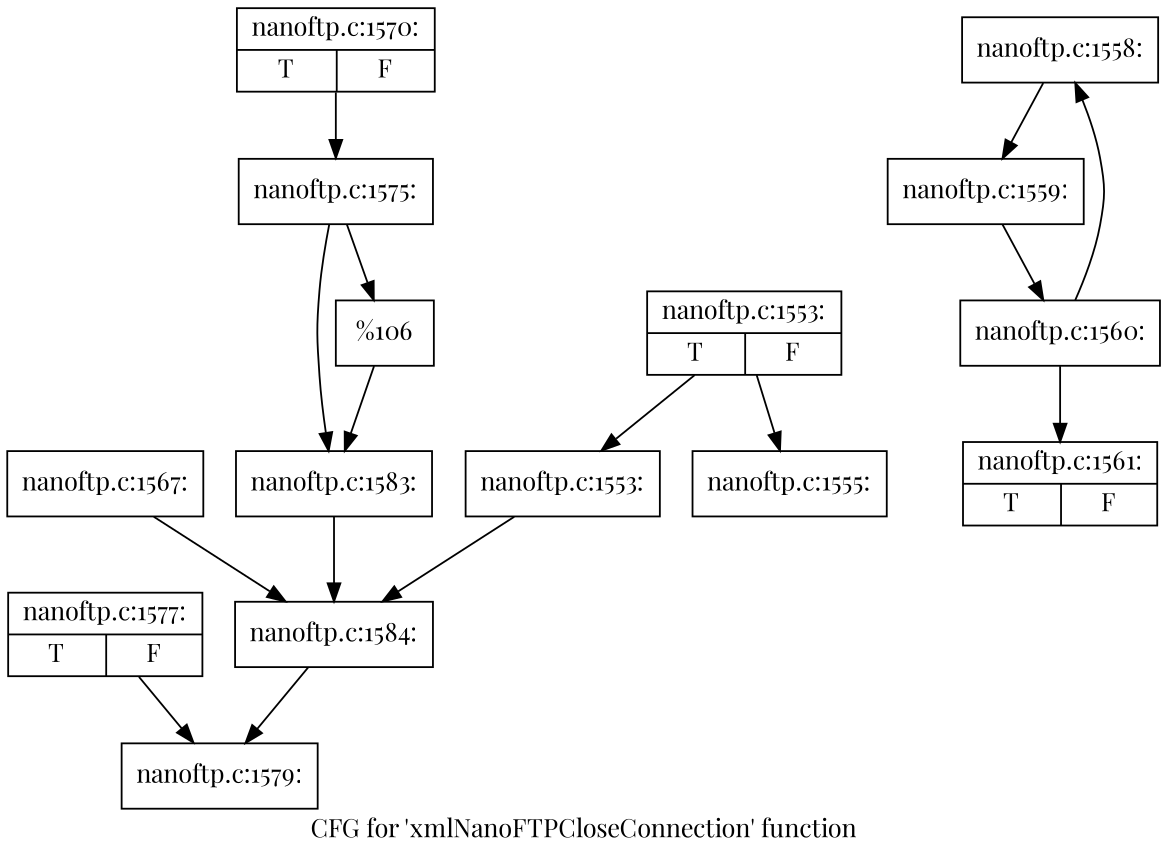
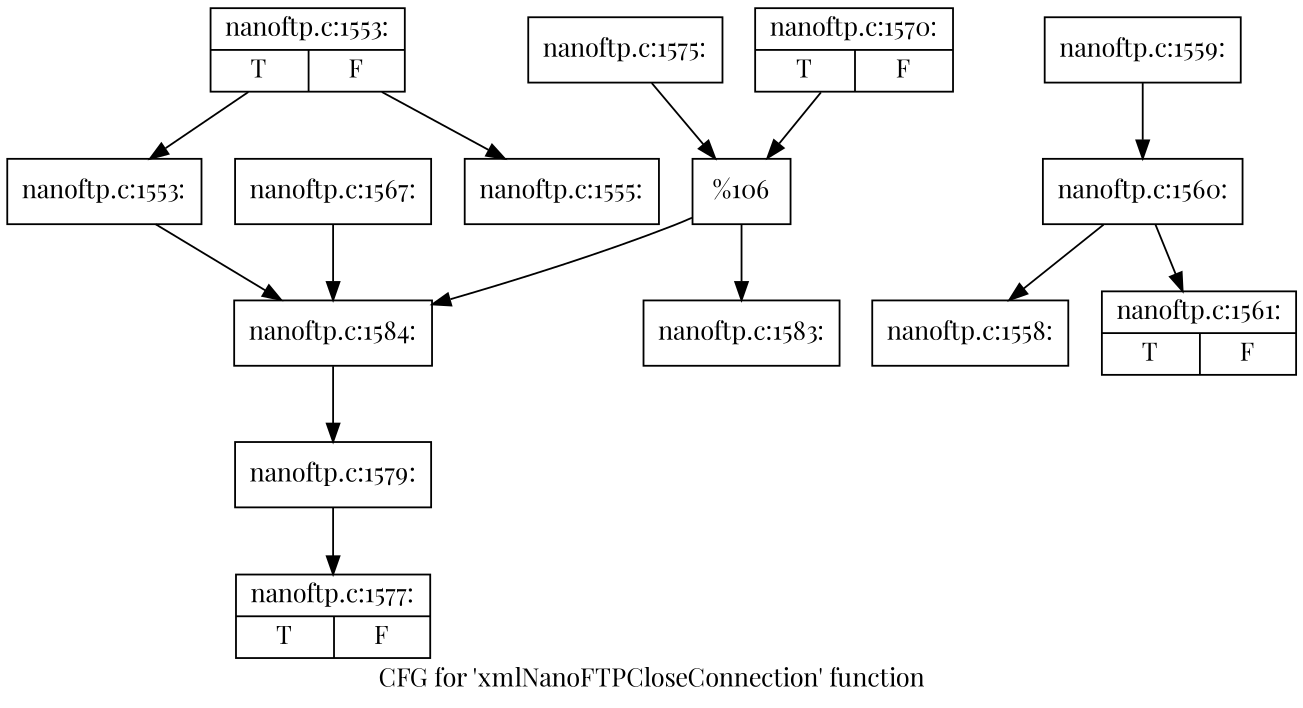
(1027, 113) -> none
(336, 116) -> (800, 118)
(317, 329) -> none
(334, 550) -> (572, 262)
(160, 703) -> (333, 532)
